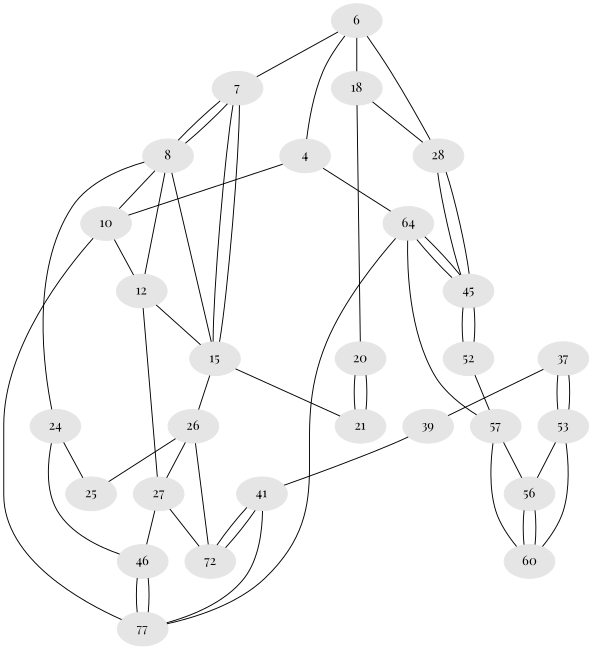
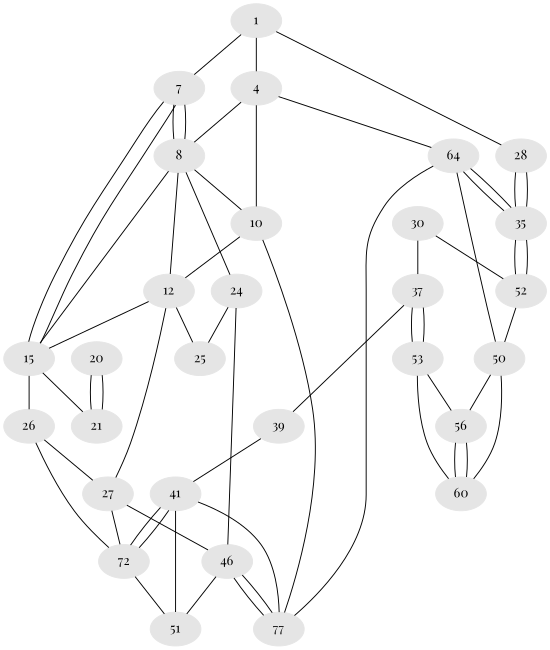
(357, 21) -> (256, 21)
(357, 88) -> none
none -> (218, 122)
none -> (418, 223)
(469, 291) -> (521, 223)
(496, 426) -> (499, 359)
(142, 460) -> (185, 325)
none -> (176, 629)
